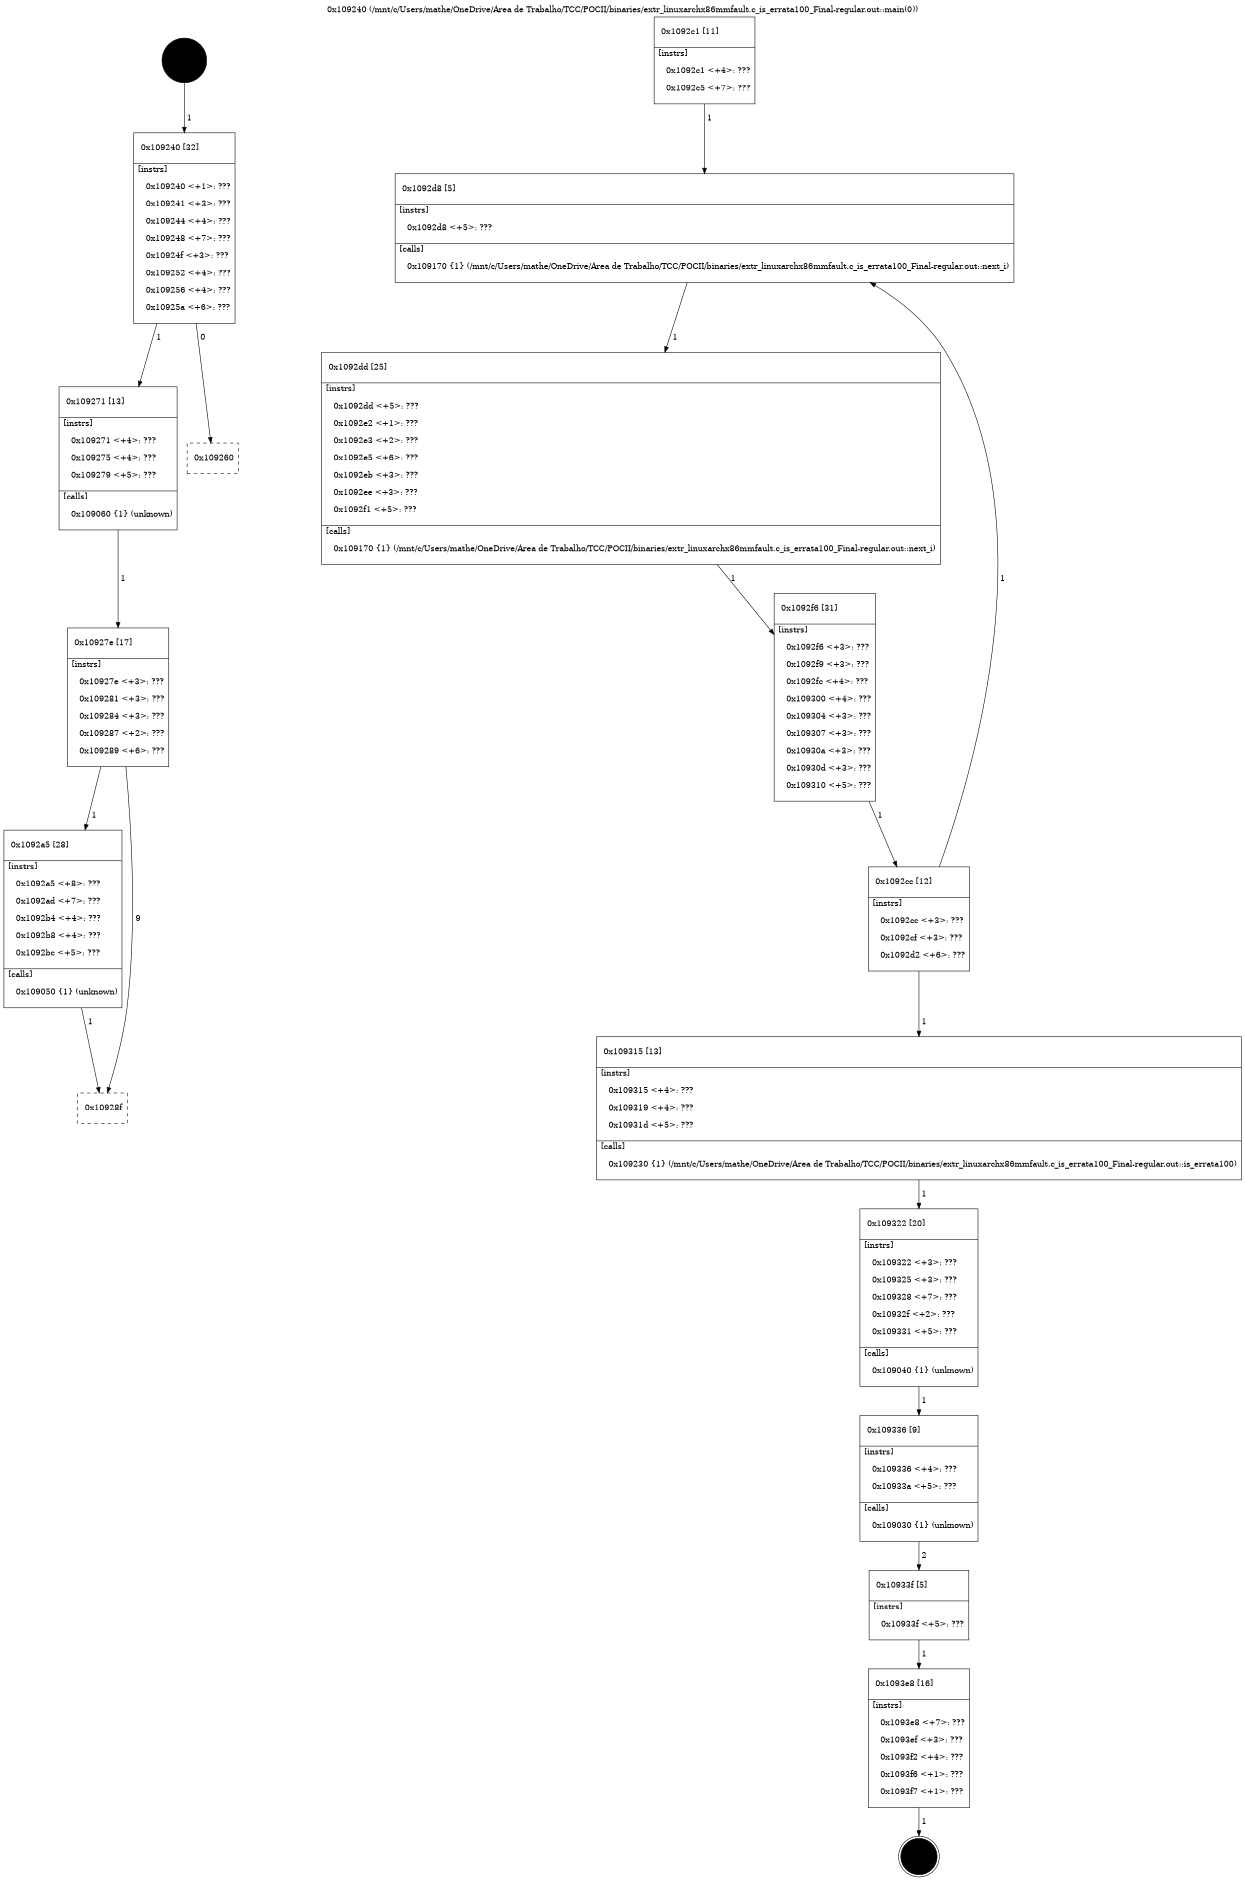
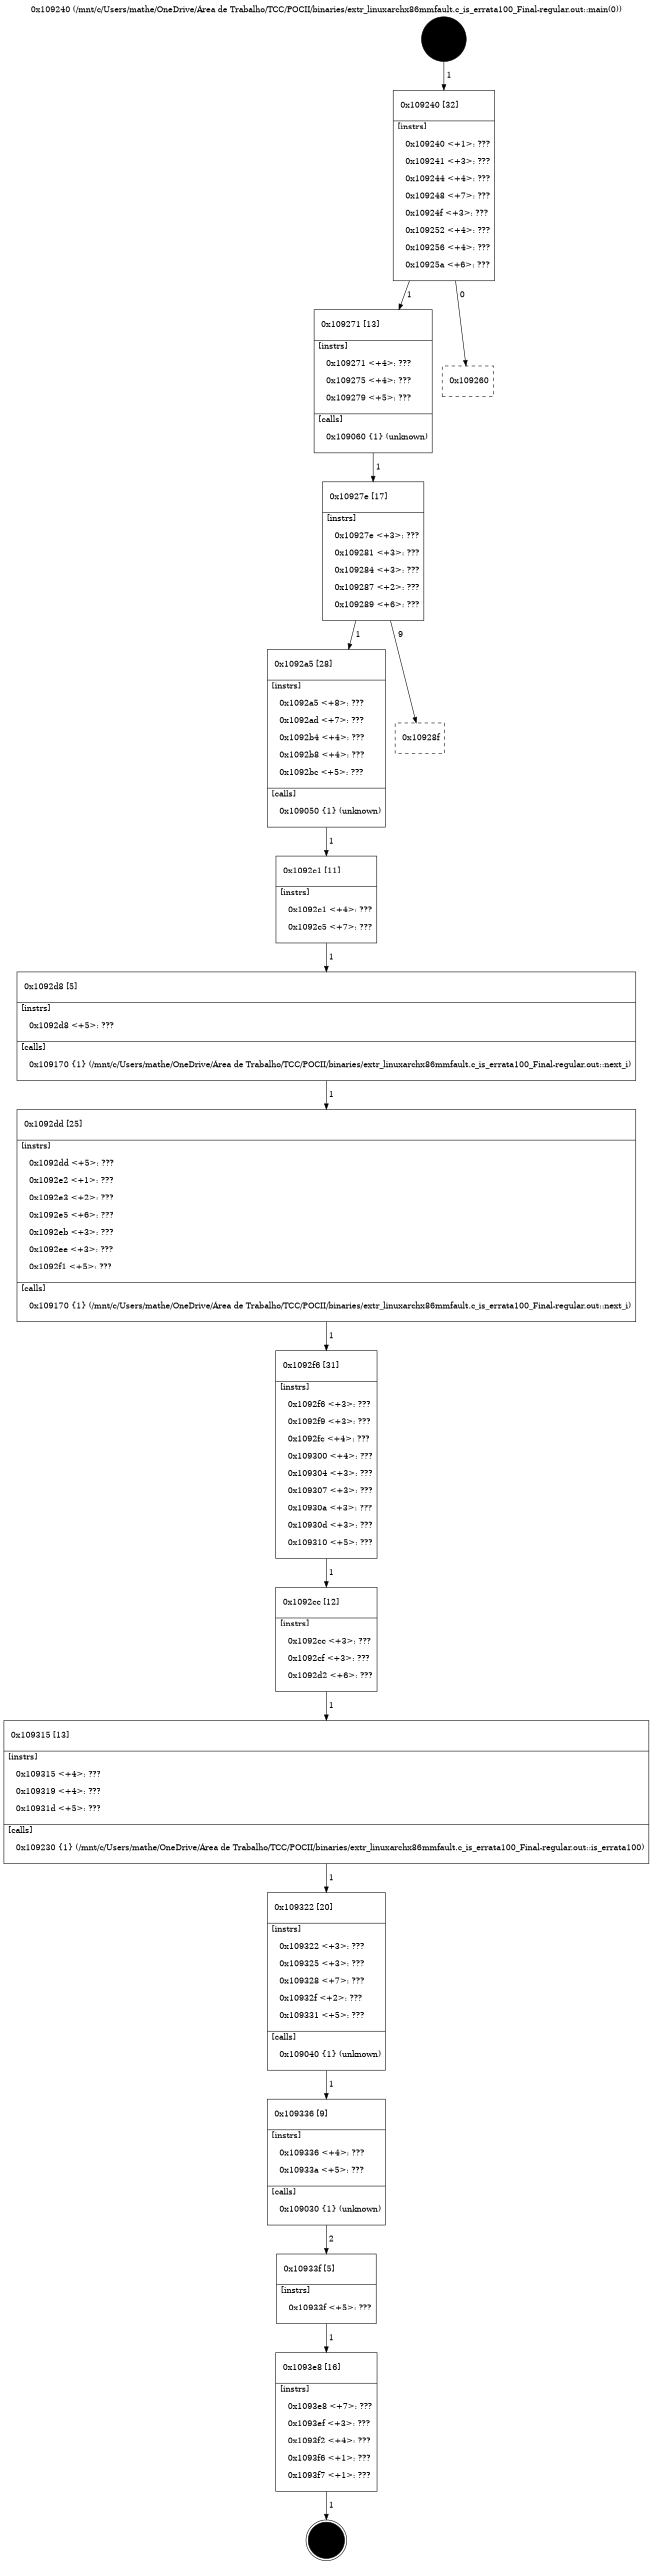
(998, 559) -> none
(90, 1048) -> (326, 839)
